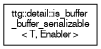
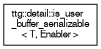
(50, 25) -> (50, 25)
